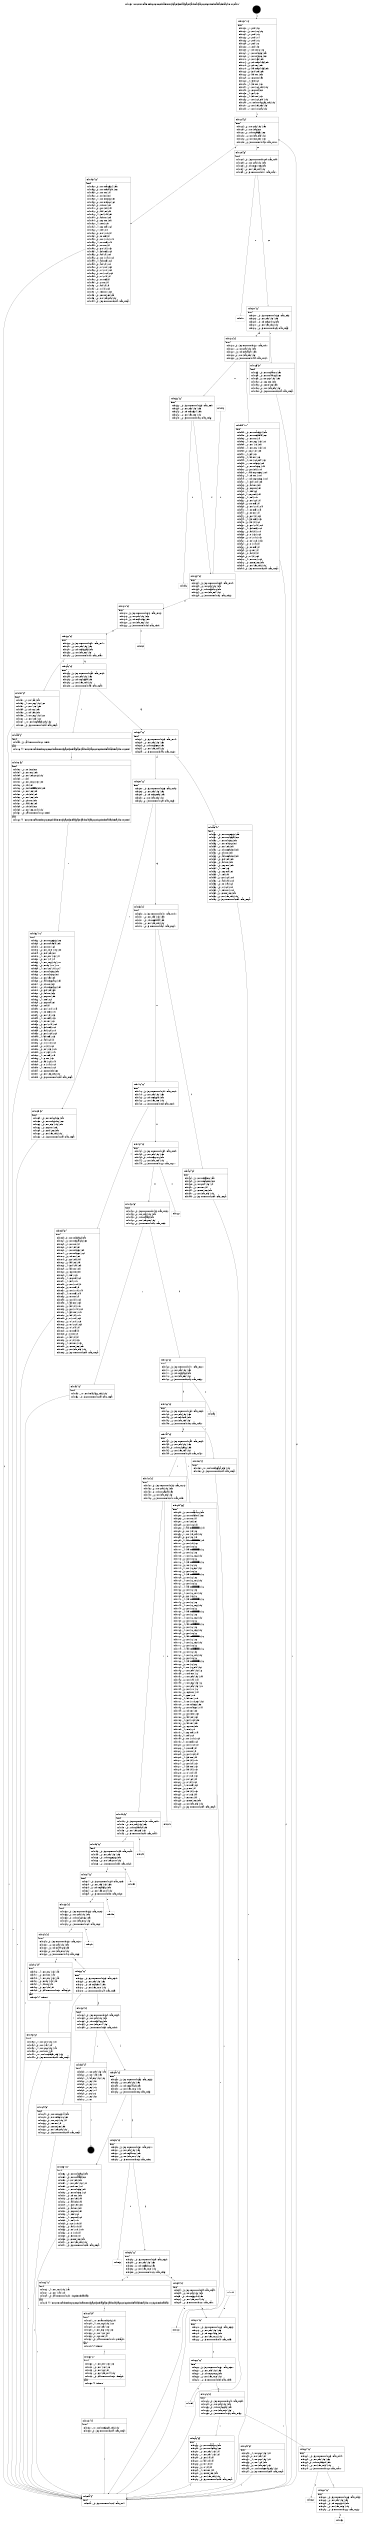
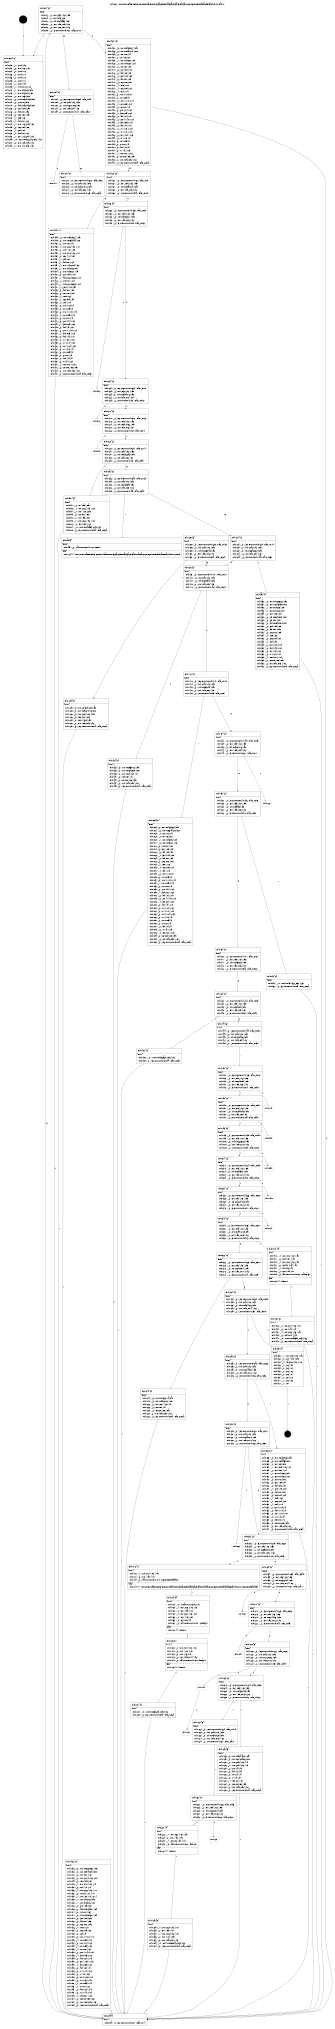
(257, 114) -> (38, 44)
(258, 333) -> (128, 168)
(272, 379) -> none
(217, 492) -> (101, 410)
(156, 767) -> (230, 562)
(71, 792) -> none
(212, 1414) -> none
(194, 1656) -> none
none -> (177, 1840)
(224, 2306) -> (245, 1637)
(315, 2484) -> (194, 1710)
